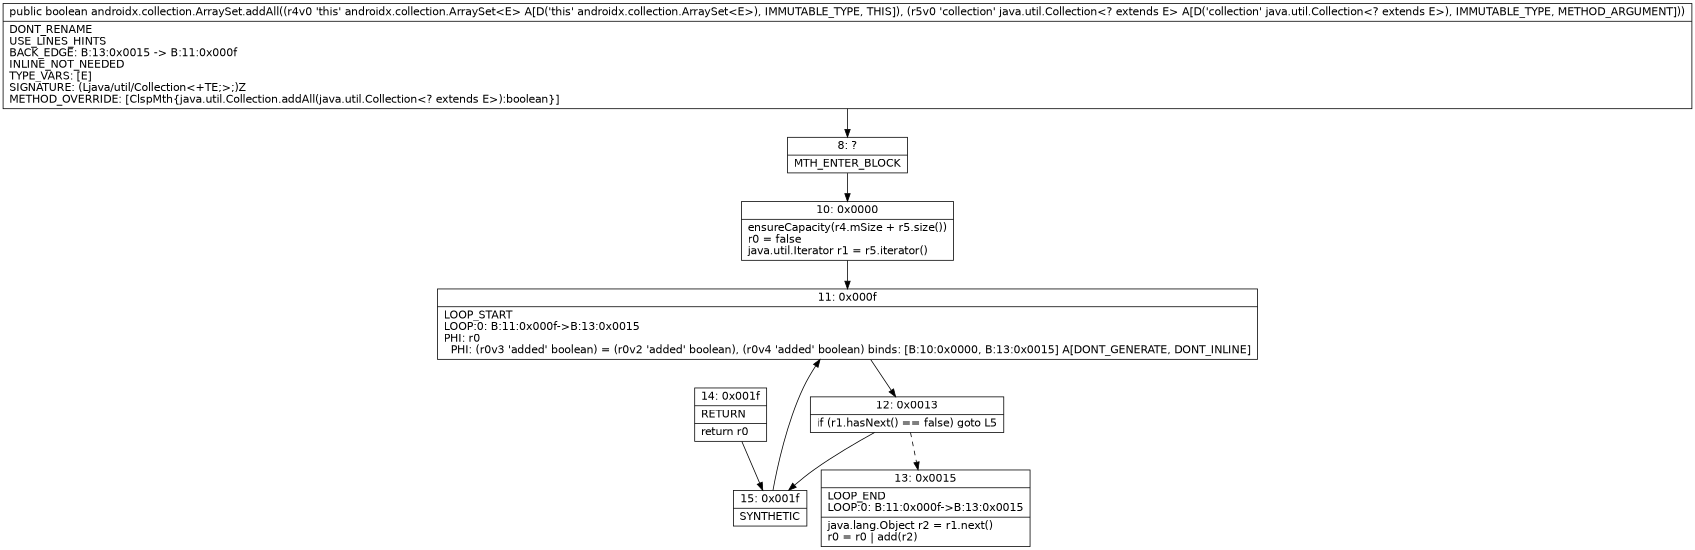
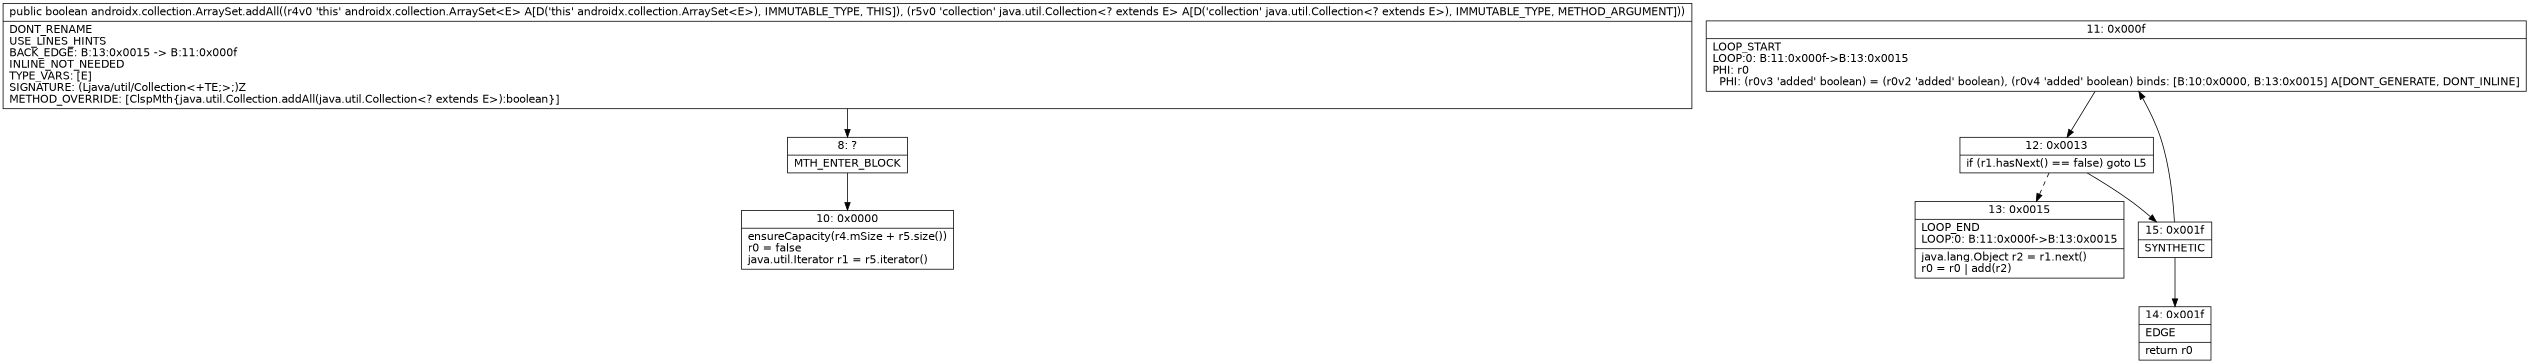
(847, 271) -> none
(723, 414) -> (2161, 333)
(751, 462) -> (2175, 278)
